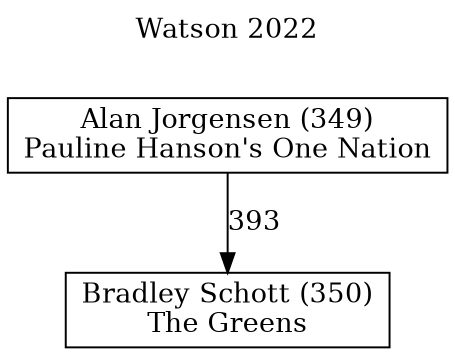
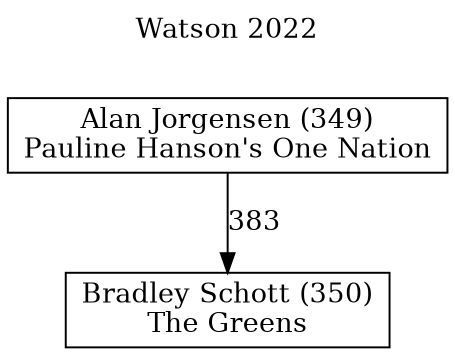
(255, 223) -> (255, 223)
